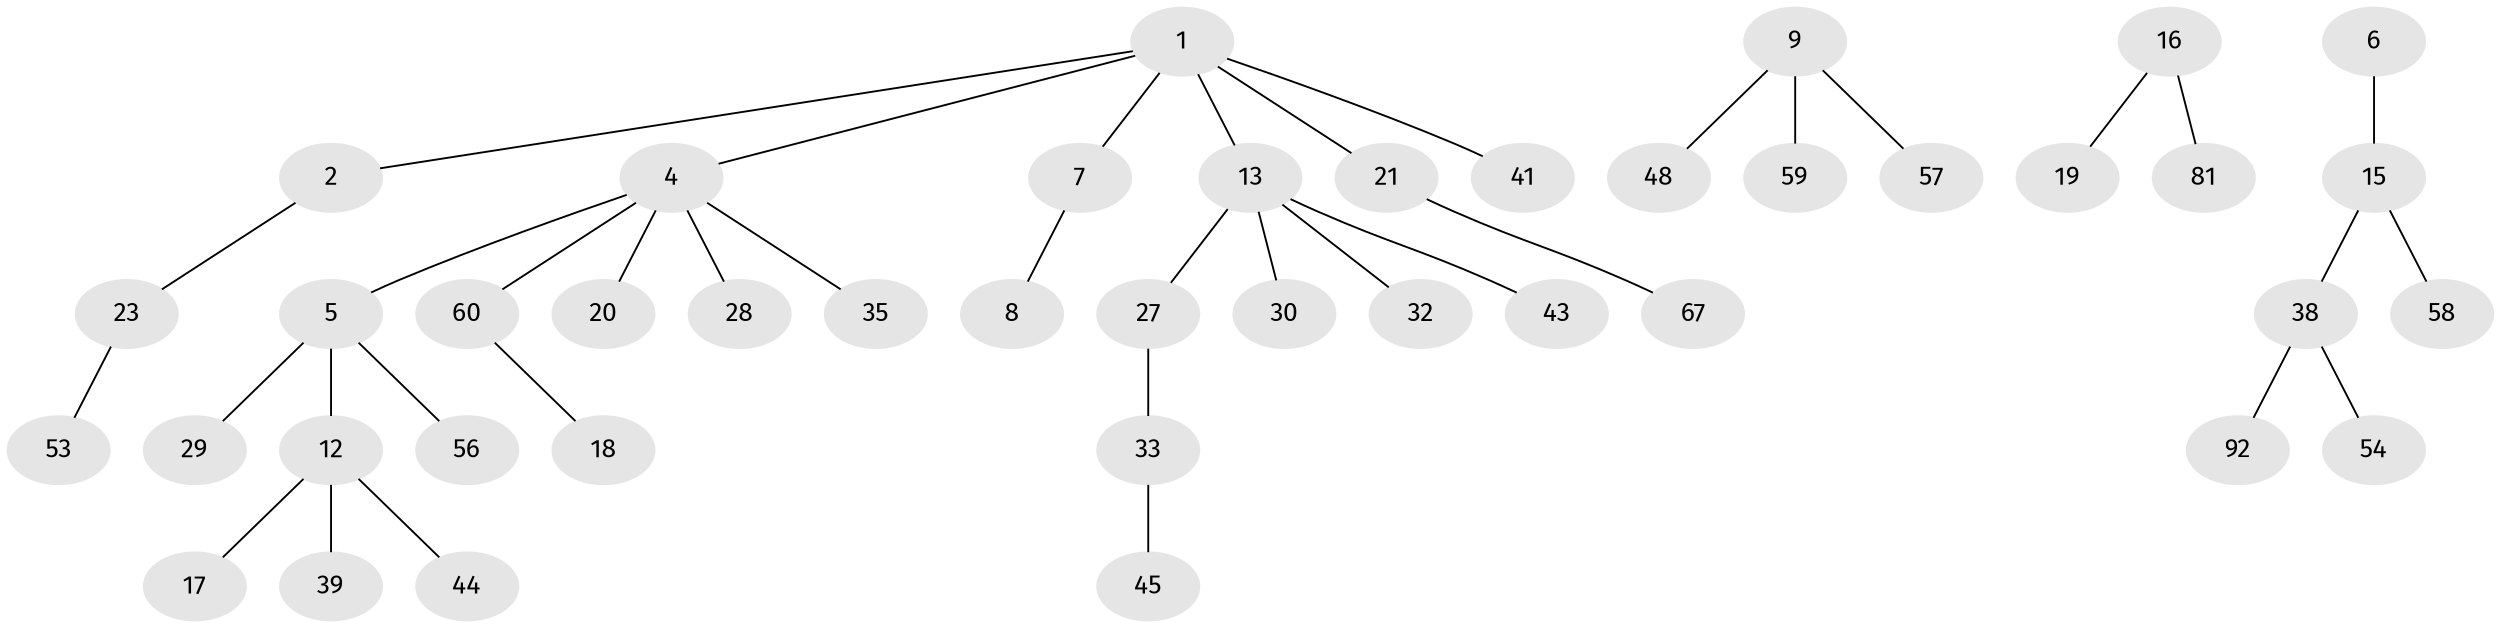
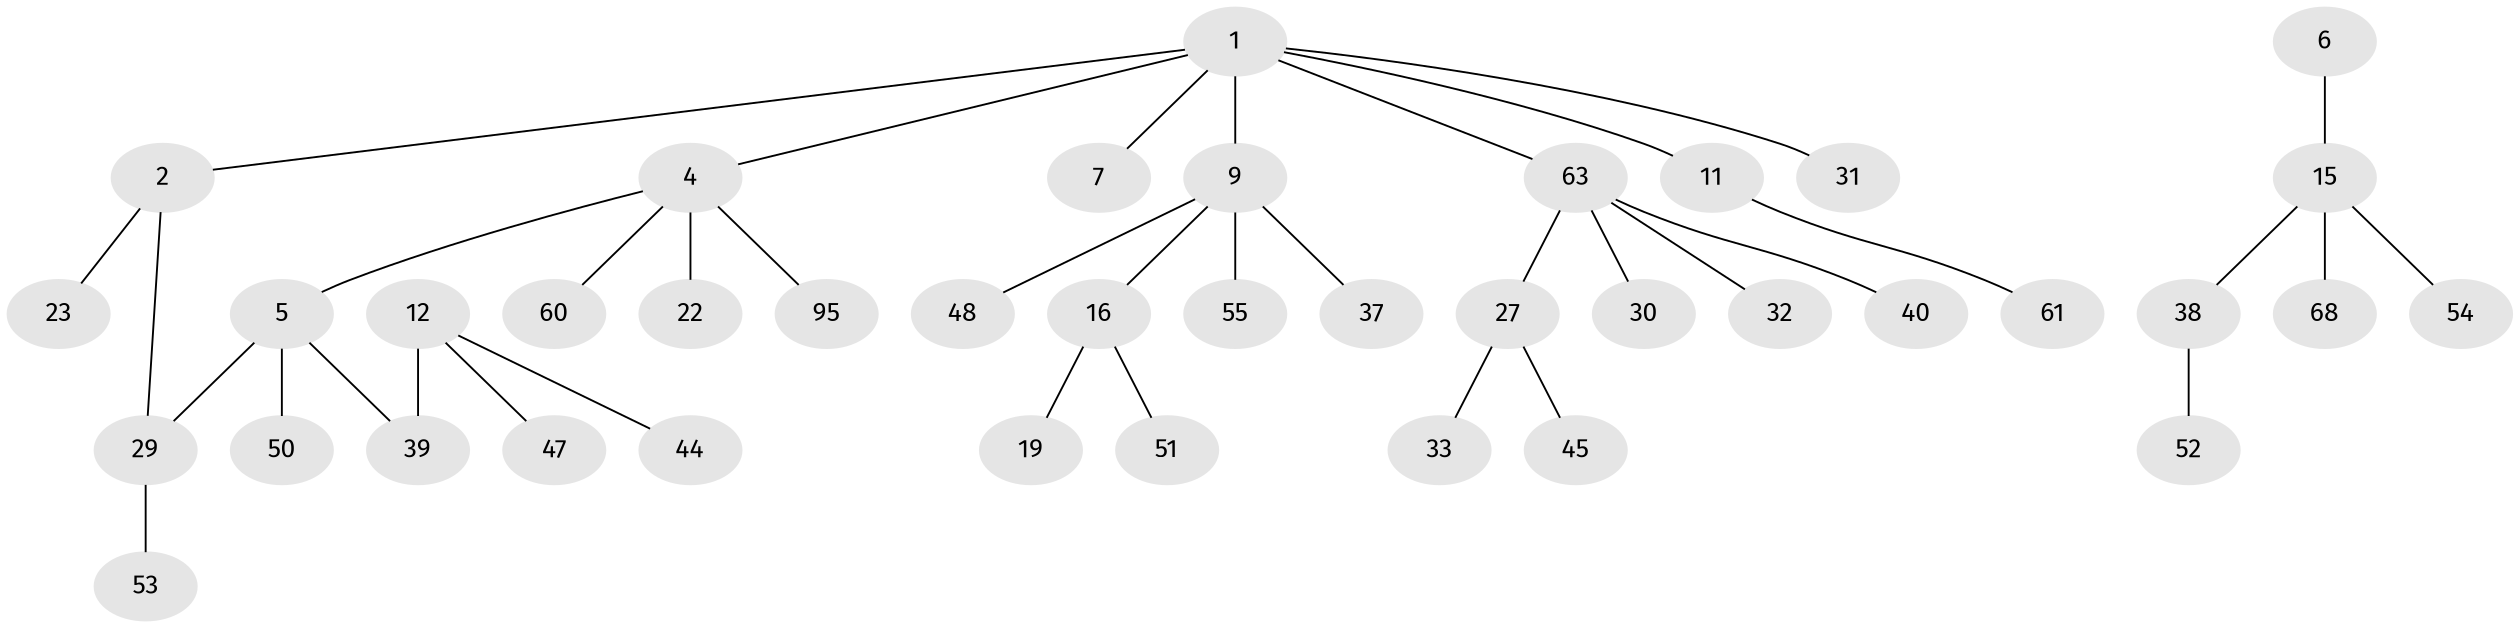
none -> (1235, 110)
(1250, 178) -> (1576, 178)
(1387, 178) -> (1712, 178)
(1523, 178) -> (1848, 178)
(1795, 178) -> (1235, 314)
(1931, 178) -> (1371, 314)
(2204, 178) -> (1167, 450)
none -> (1167, 246)
none -> (154, 314)
(603, 314) -> (690, 314)
(740, 314) -> none
(876, 314) -> (827, 314)
(1012, 314) -> none
(1557, 314) -> (1916, 314)
(1693, 314) -> (2052, 314)
(2442, 314) -> (2325, 314)
(93, 382) -> (146, 519)
(331, 382) -> (350, 382)
(2340, 382) -> (2393, 246)
(467, 450) -> (282, 450)
(603, 450) -> none
(2238, 450) -> (2189, 450)
(1148, 519) -> (1542, 382)
(195, 586) -> (554, 450)
